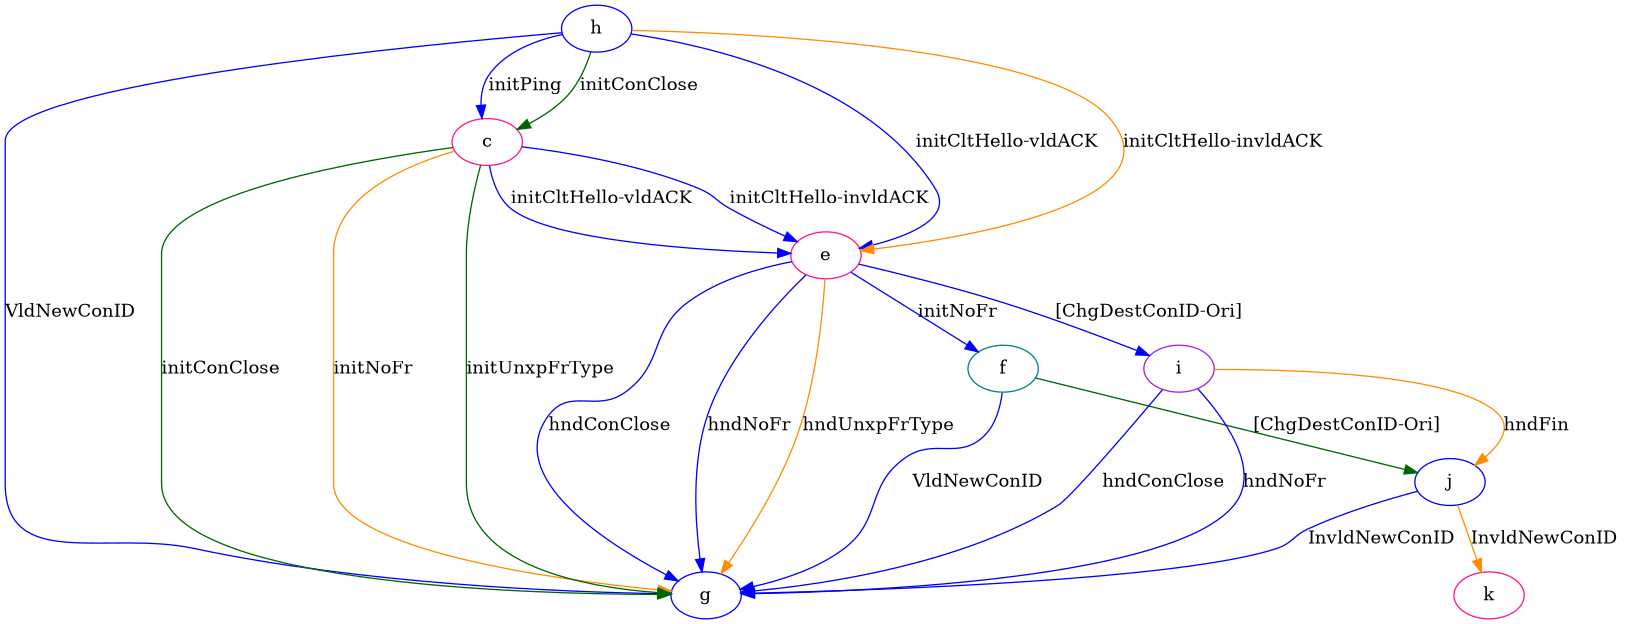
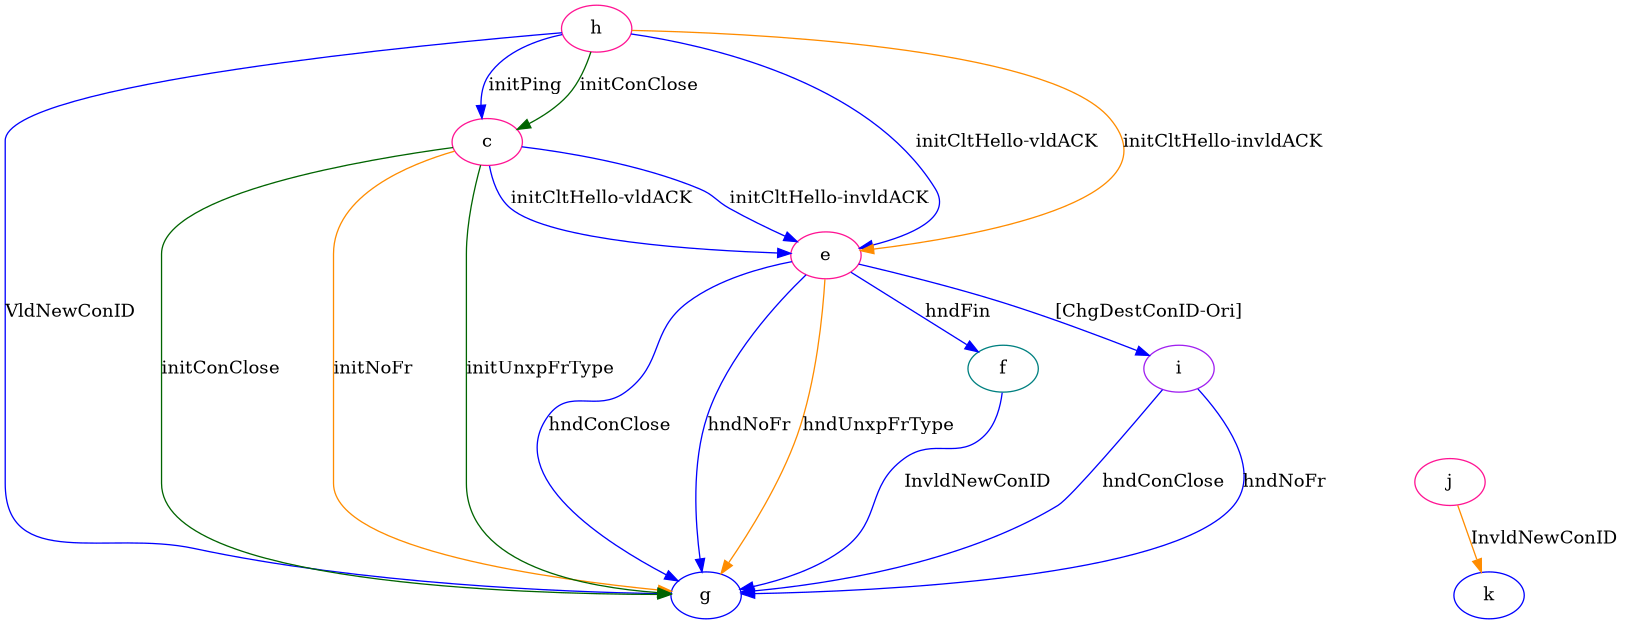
(597, 29) -> (597, 29)
(961, 312) -> (961, 312)
(1385, 379) -> none
(1211, 421) -> none
(981, 482) -> (981, 482)
(1450, 482) -> (1450, 482)
(1093, 576) -> none
(1489, 595) -> (1489, 595)
